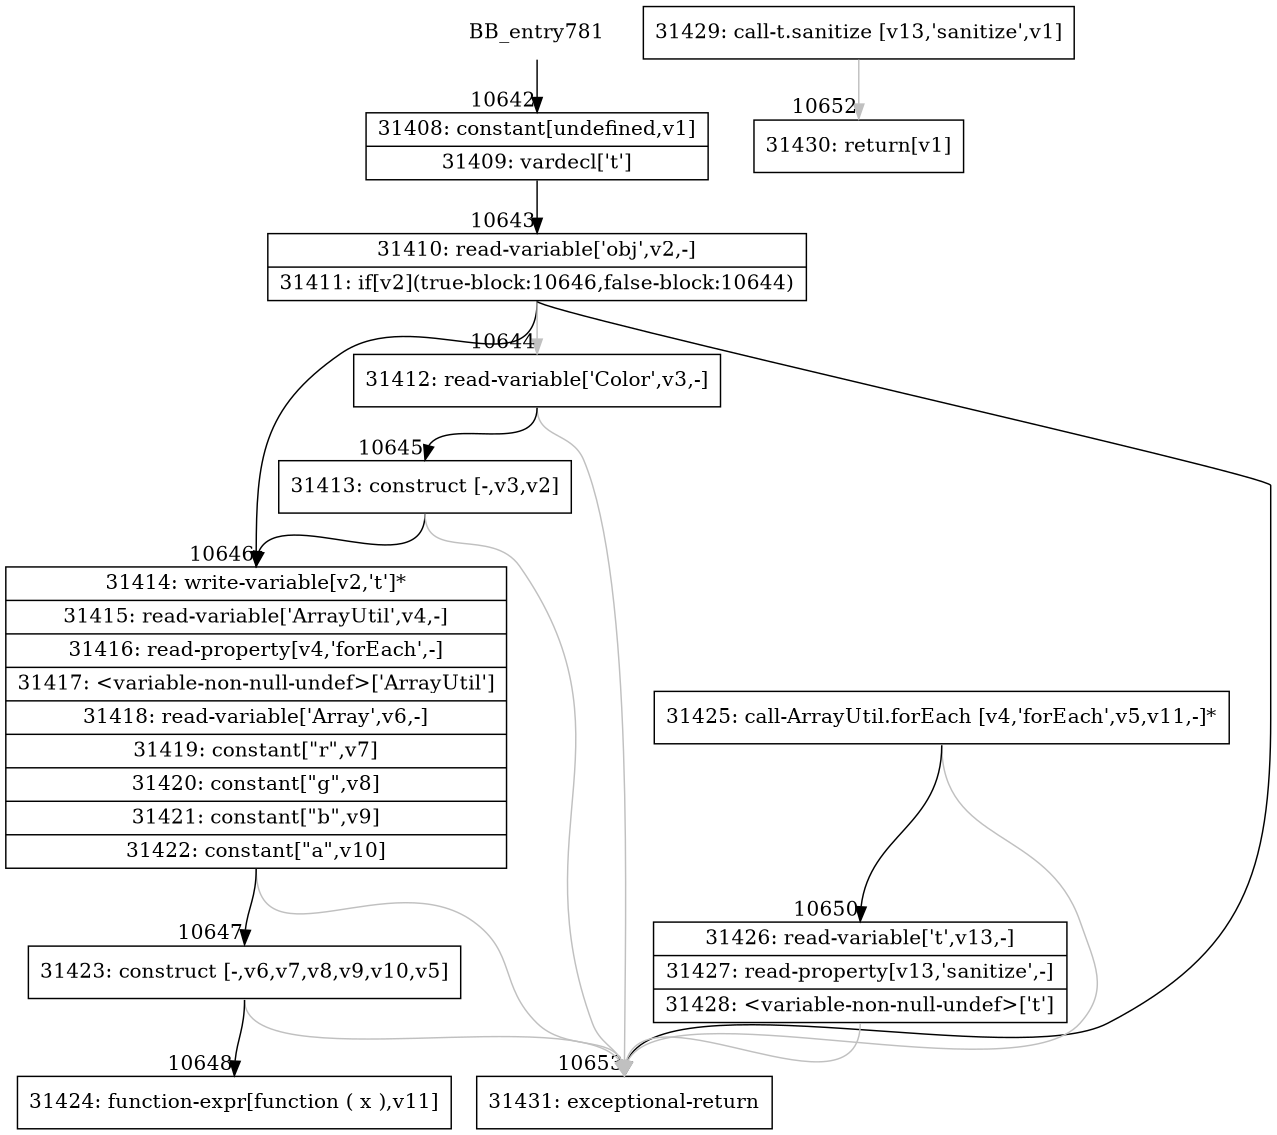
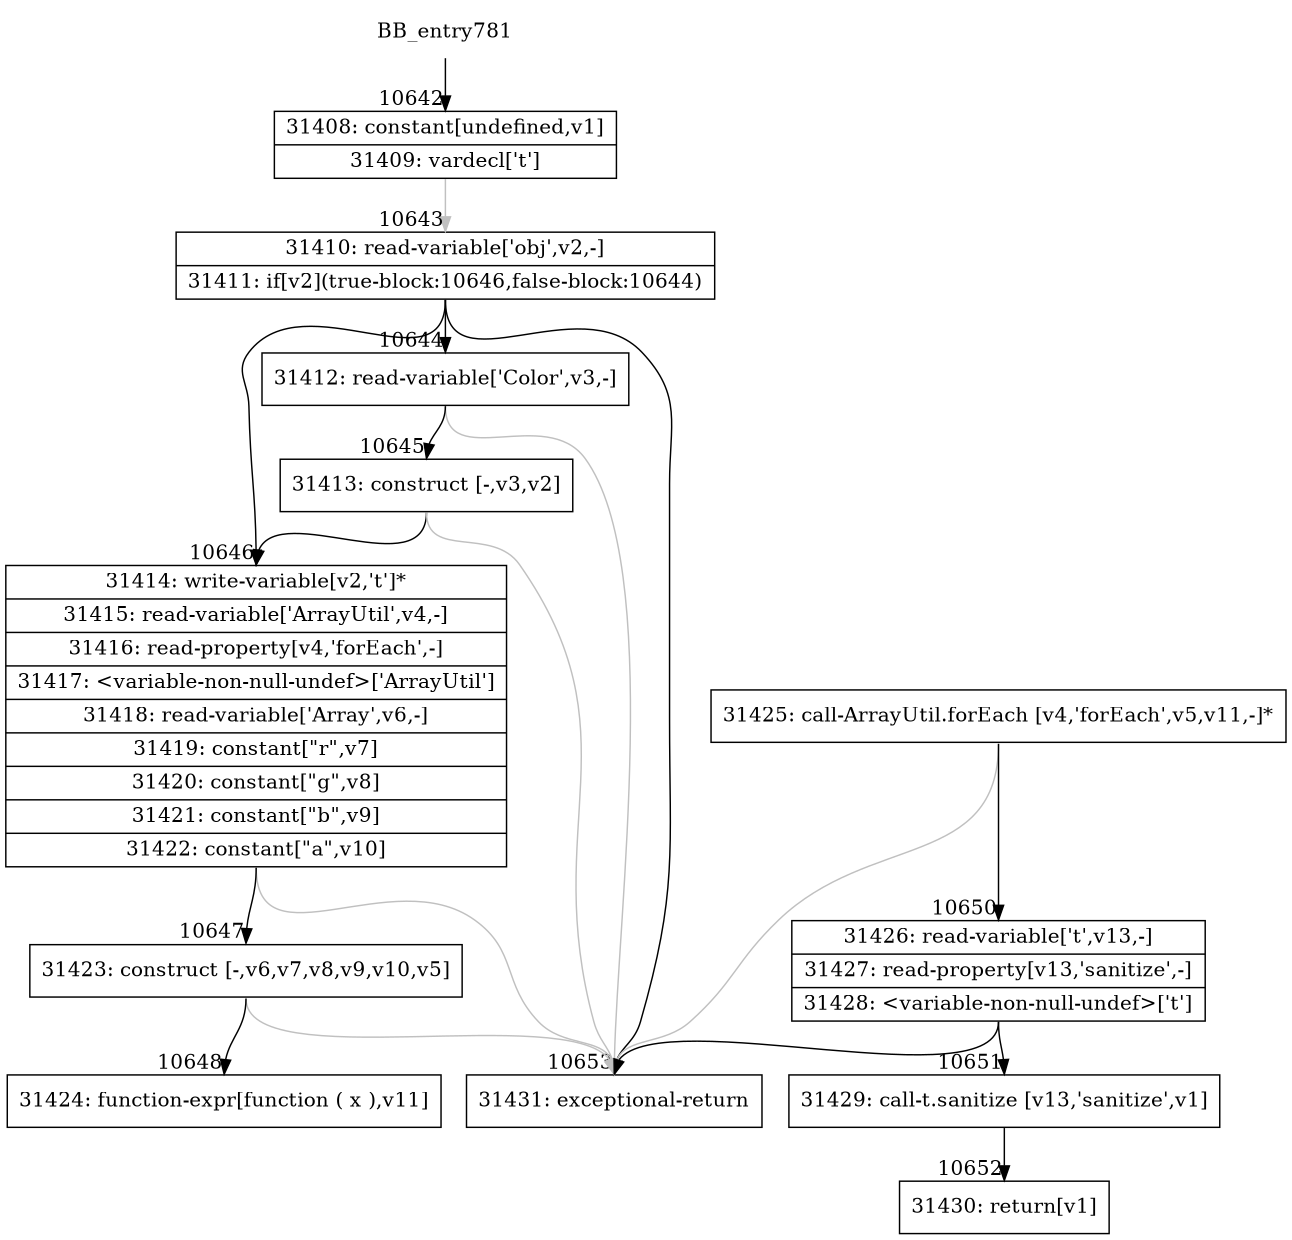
(859, 82) -> (1004, 1147)
(537, 199) -> (445, 198)
(537, 320) -> (445, 319)
none -> (1000, 1041)
(750, 1051) -> (814, 1049)
